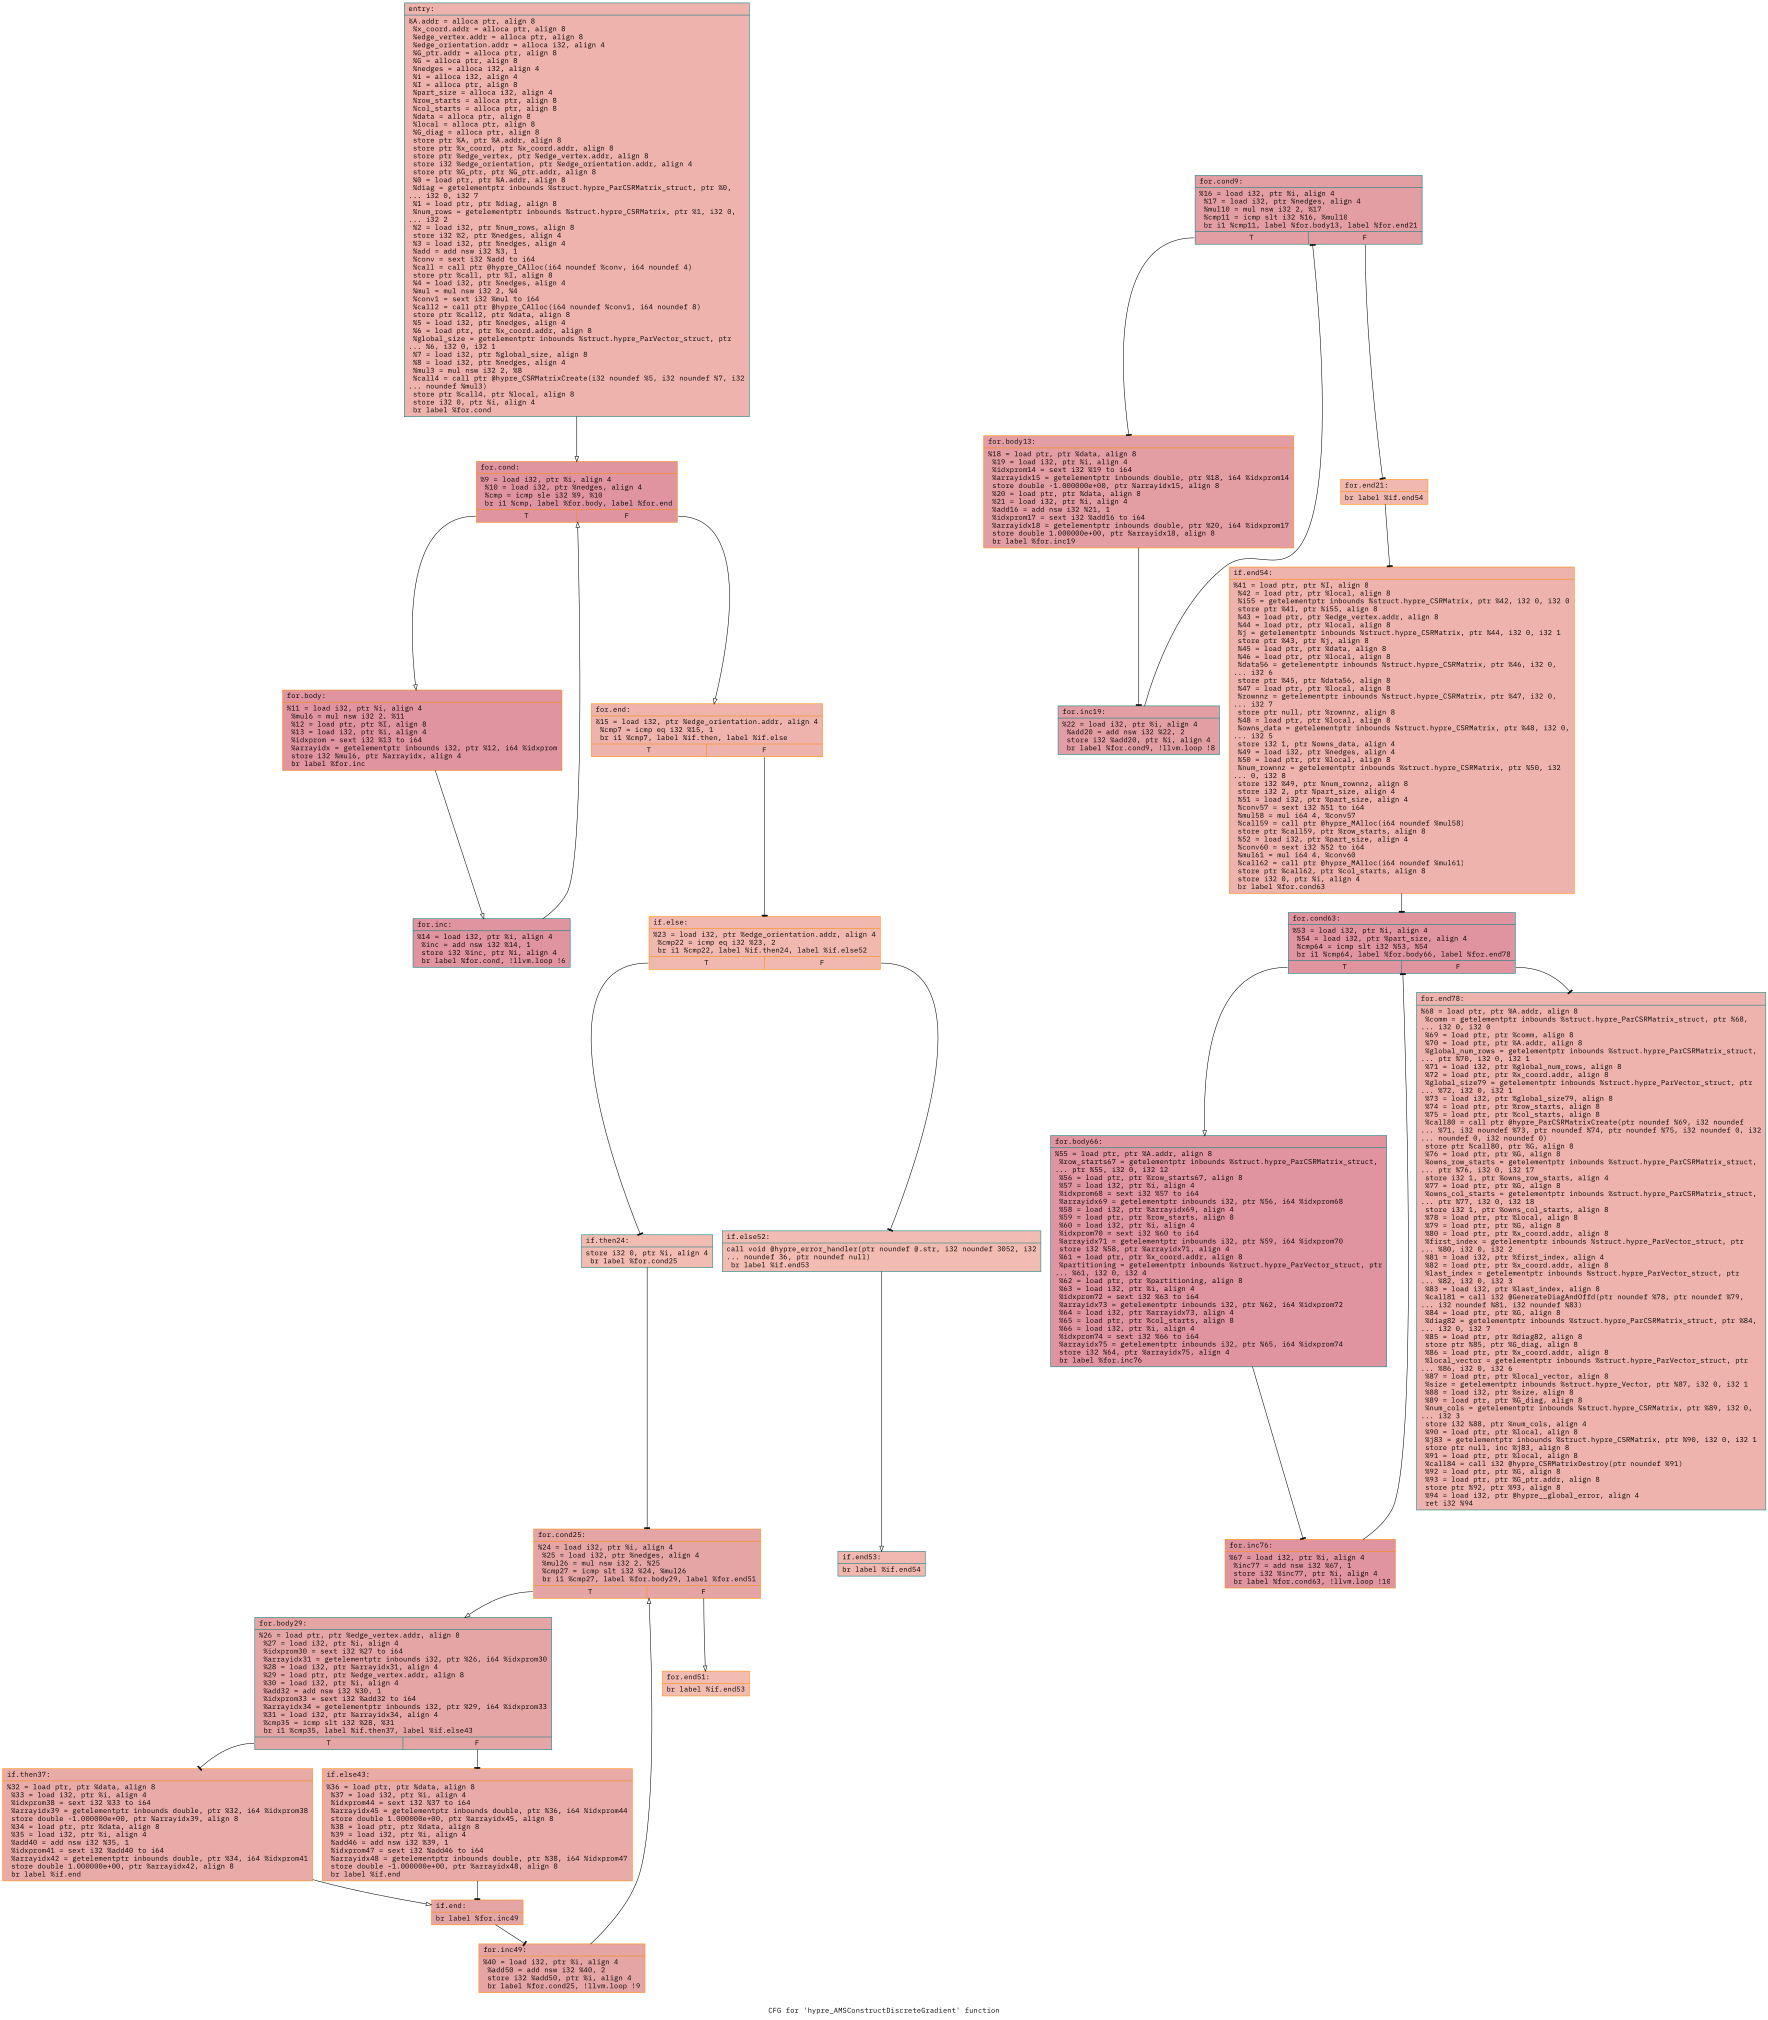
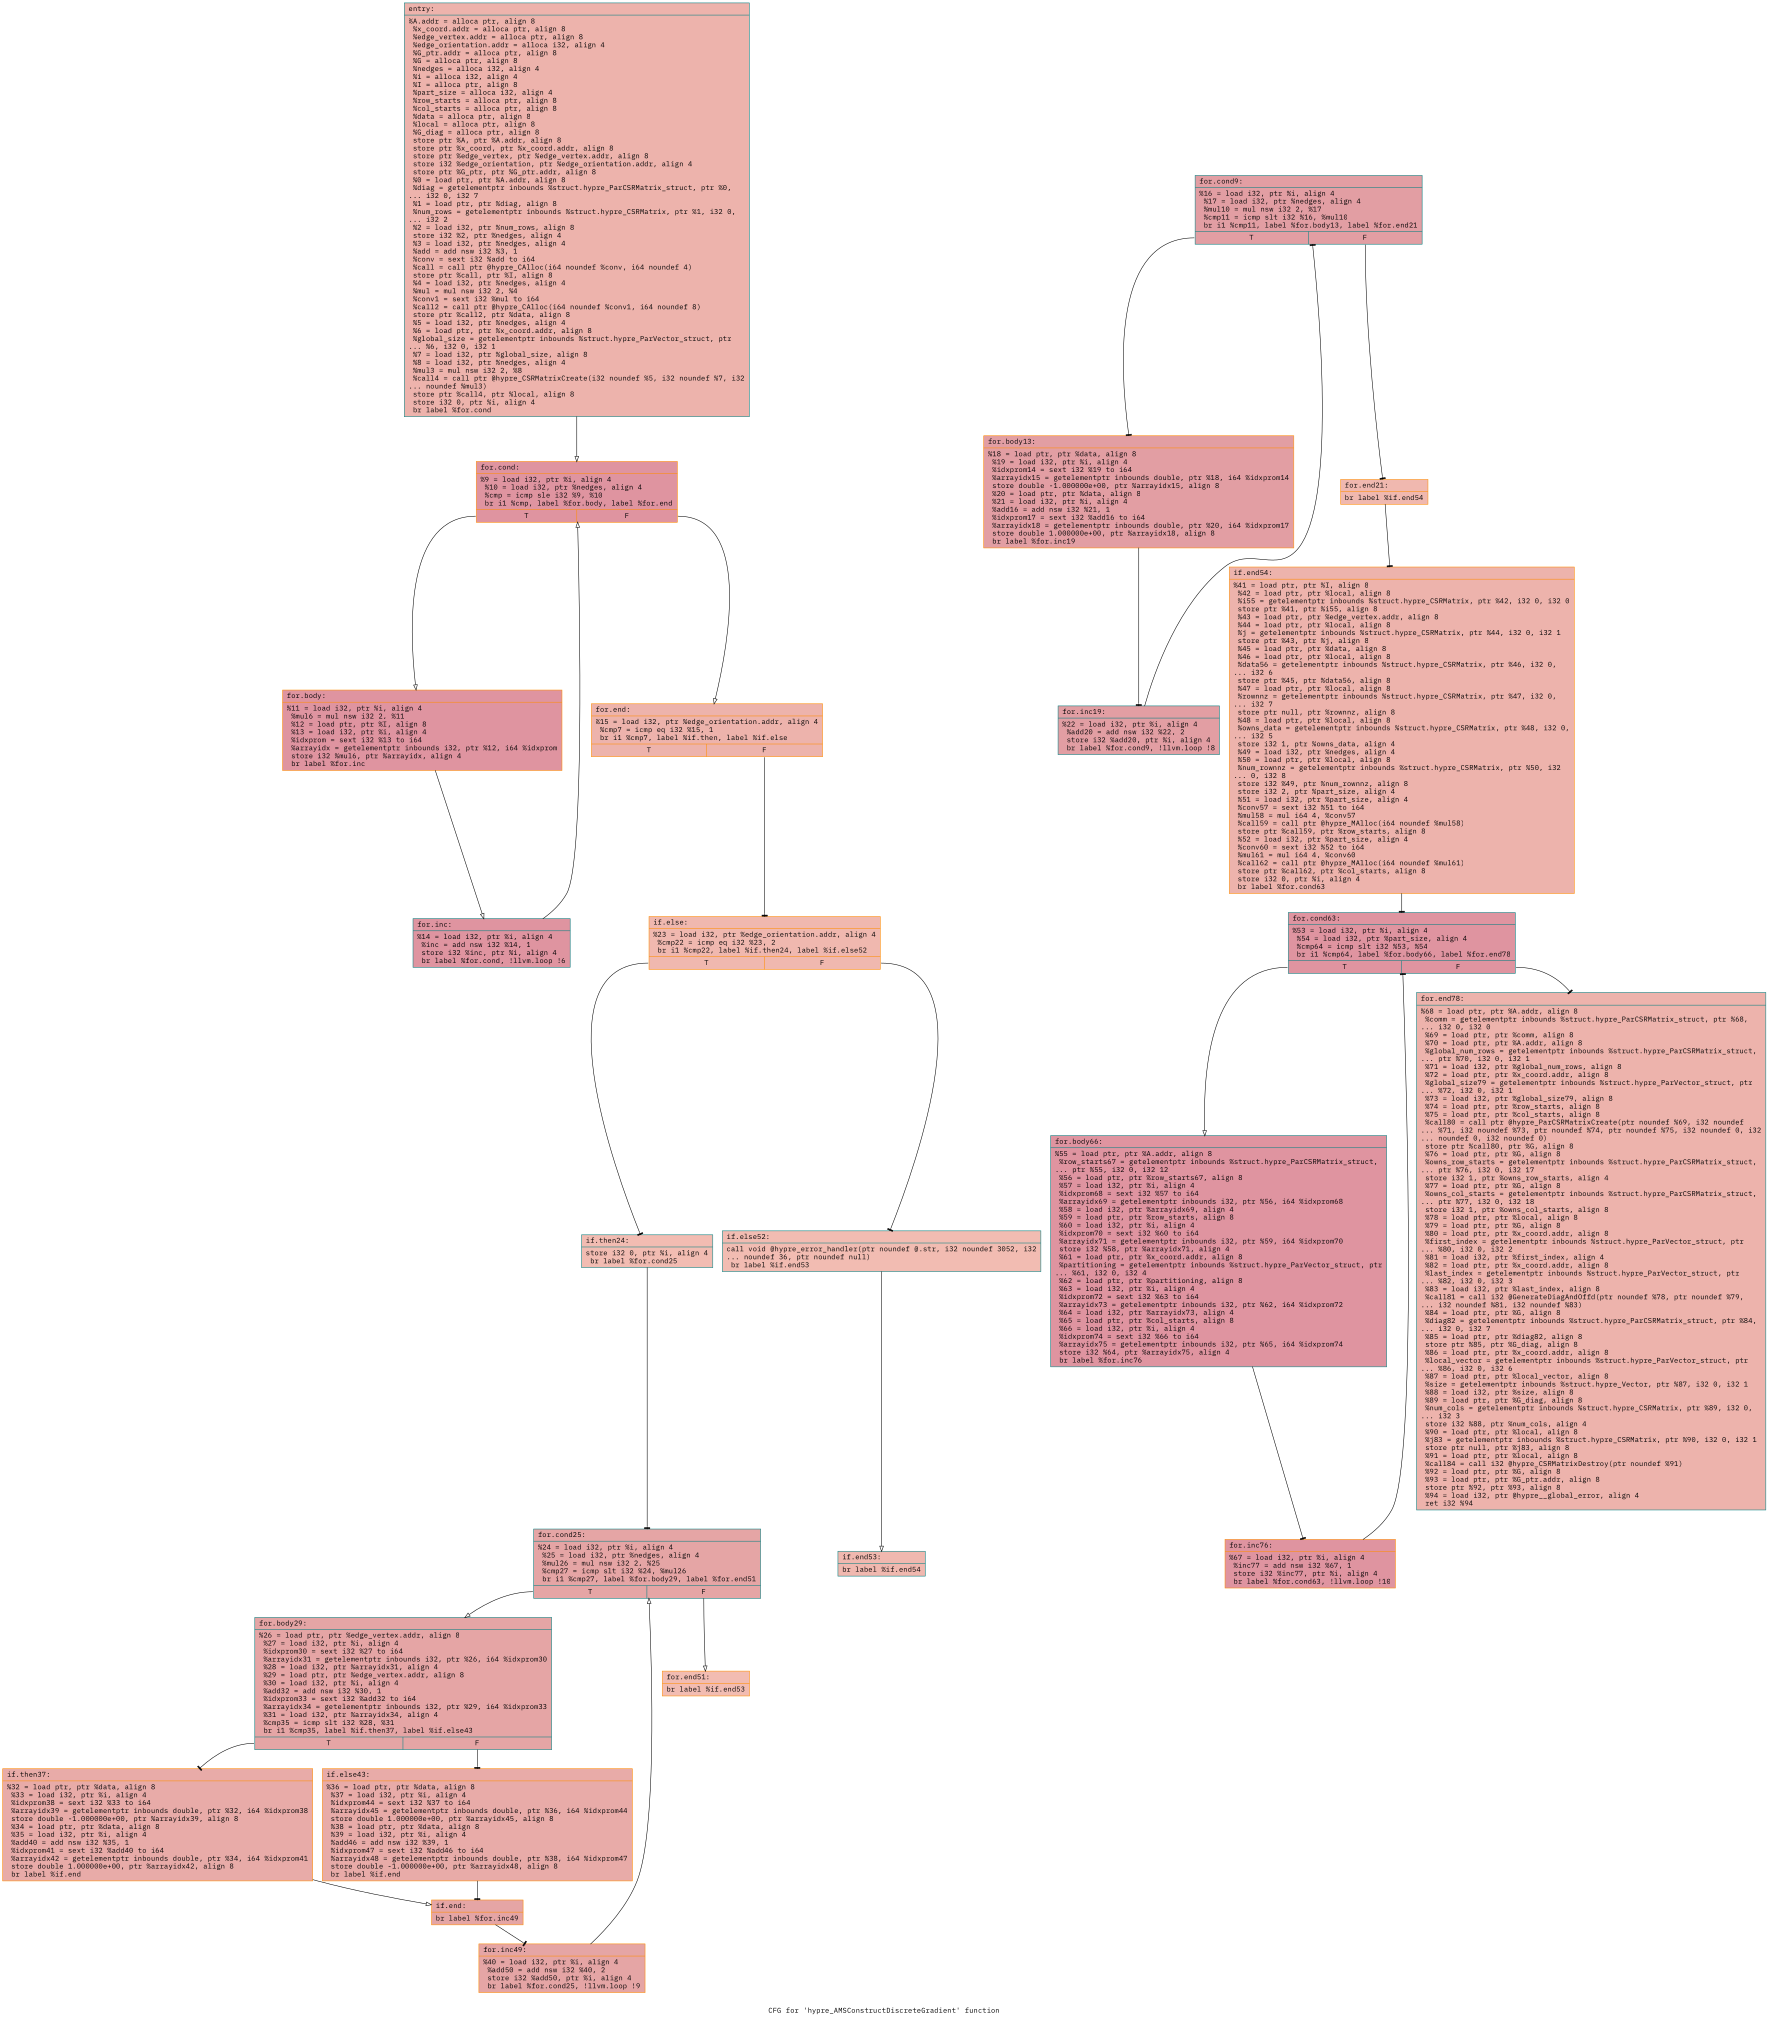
(1495, 1448) -> (1495, 1448)
(647, 1564) -> (647, 1564)
